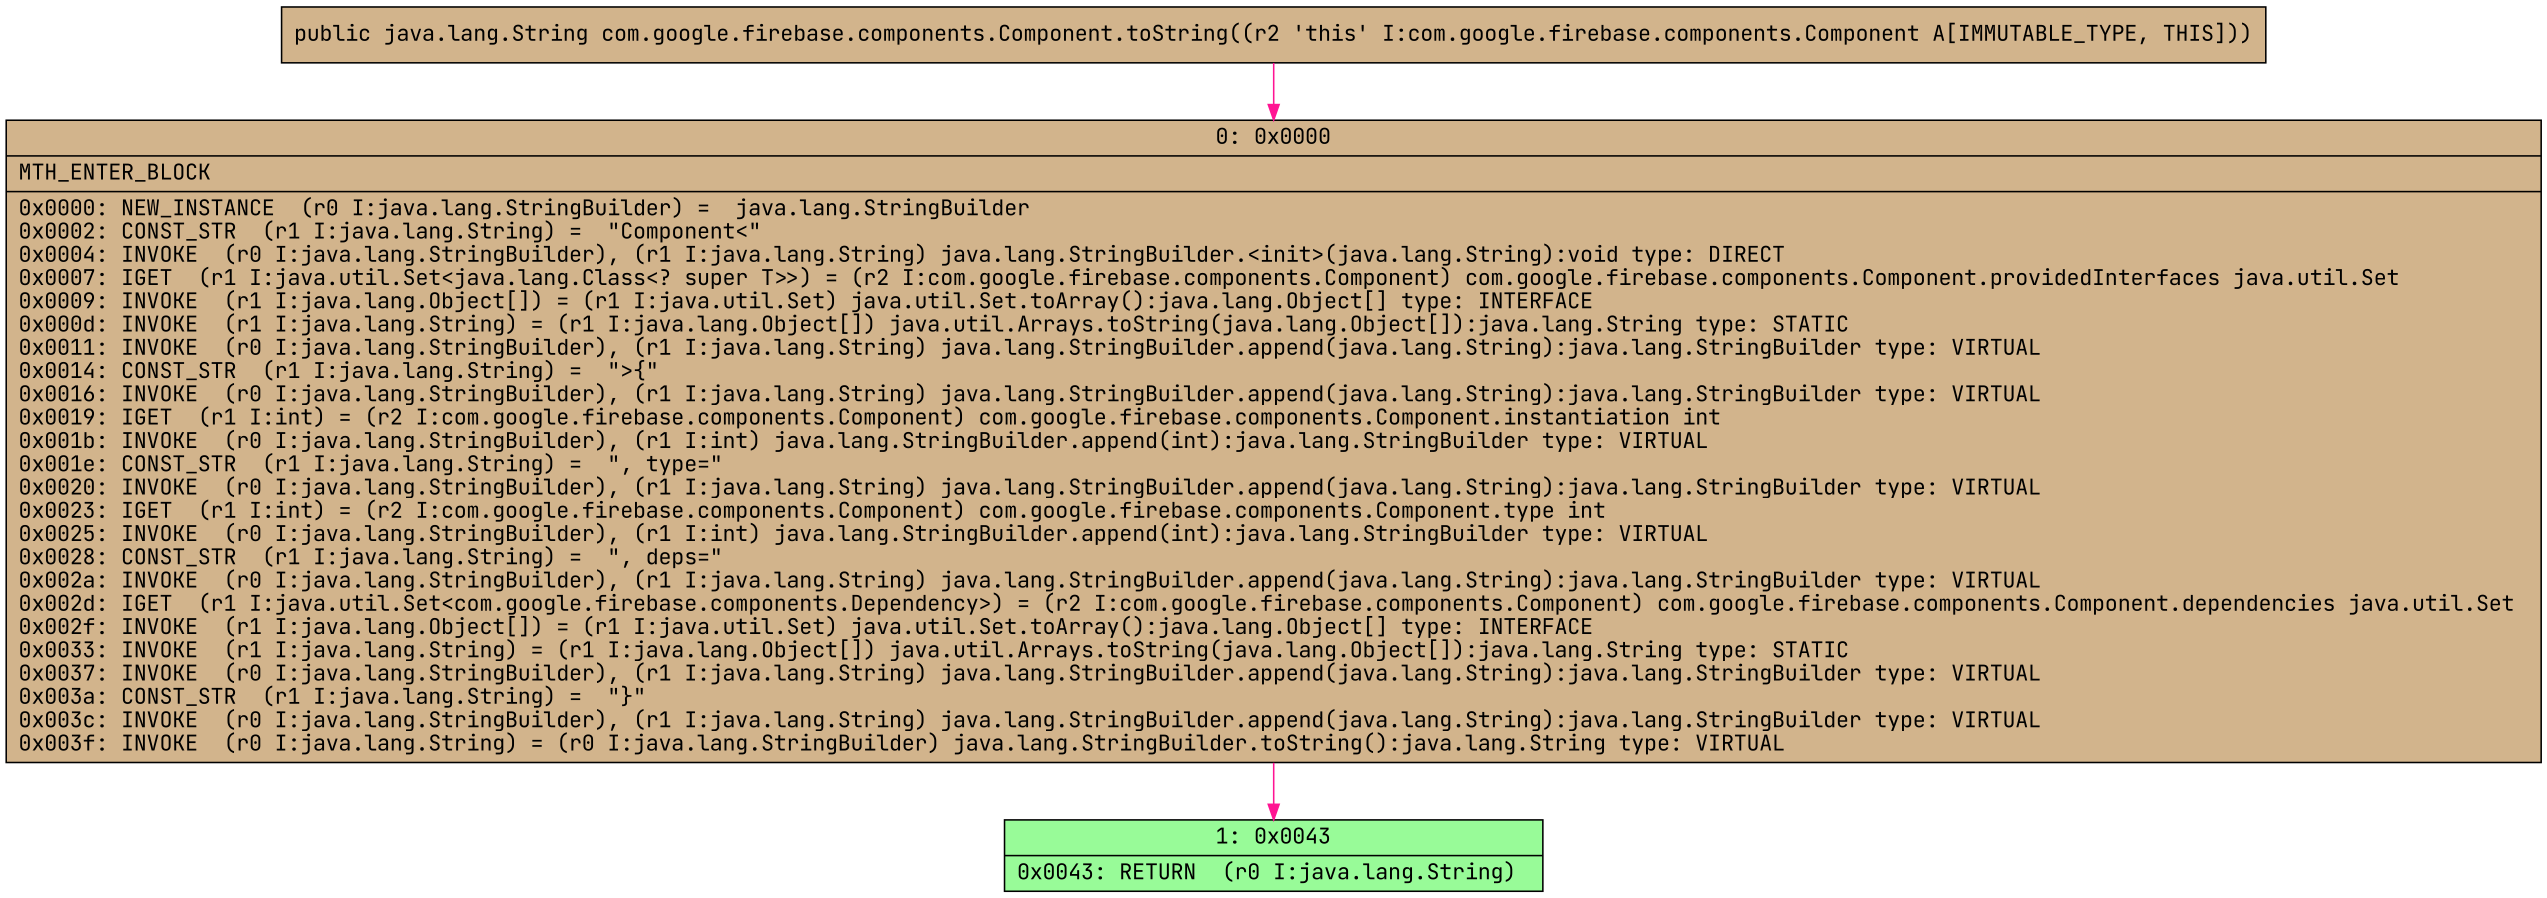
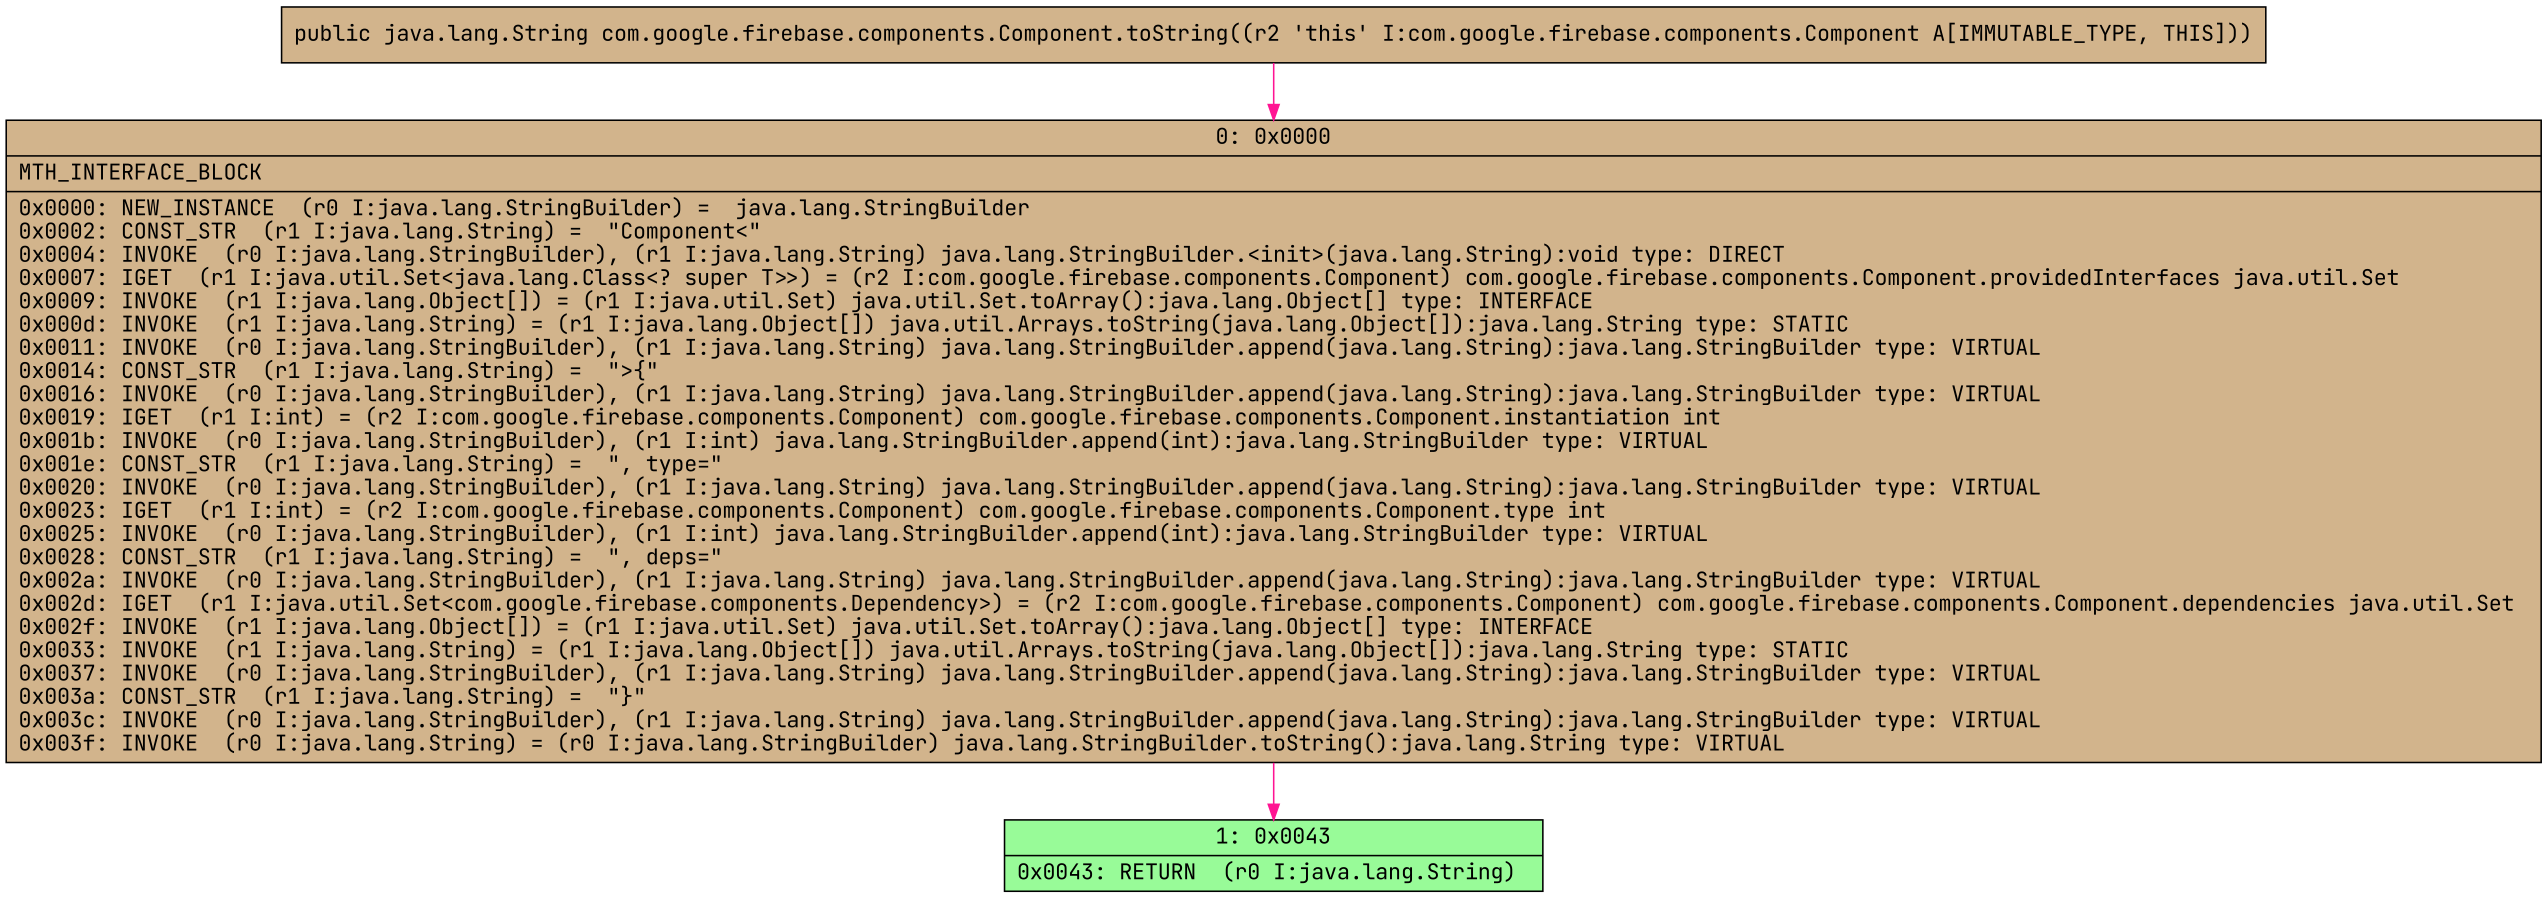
(115, 173) -> (140, 173)
